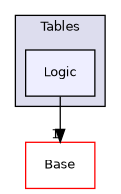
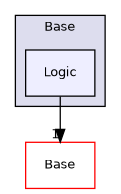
(60, 28) -> (60, 28)
